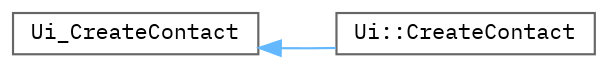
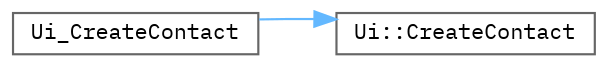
(309, 48) -> (286, 19)
